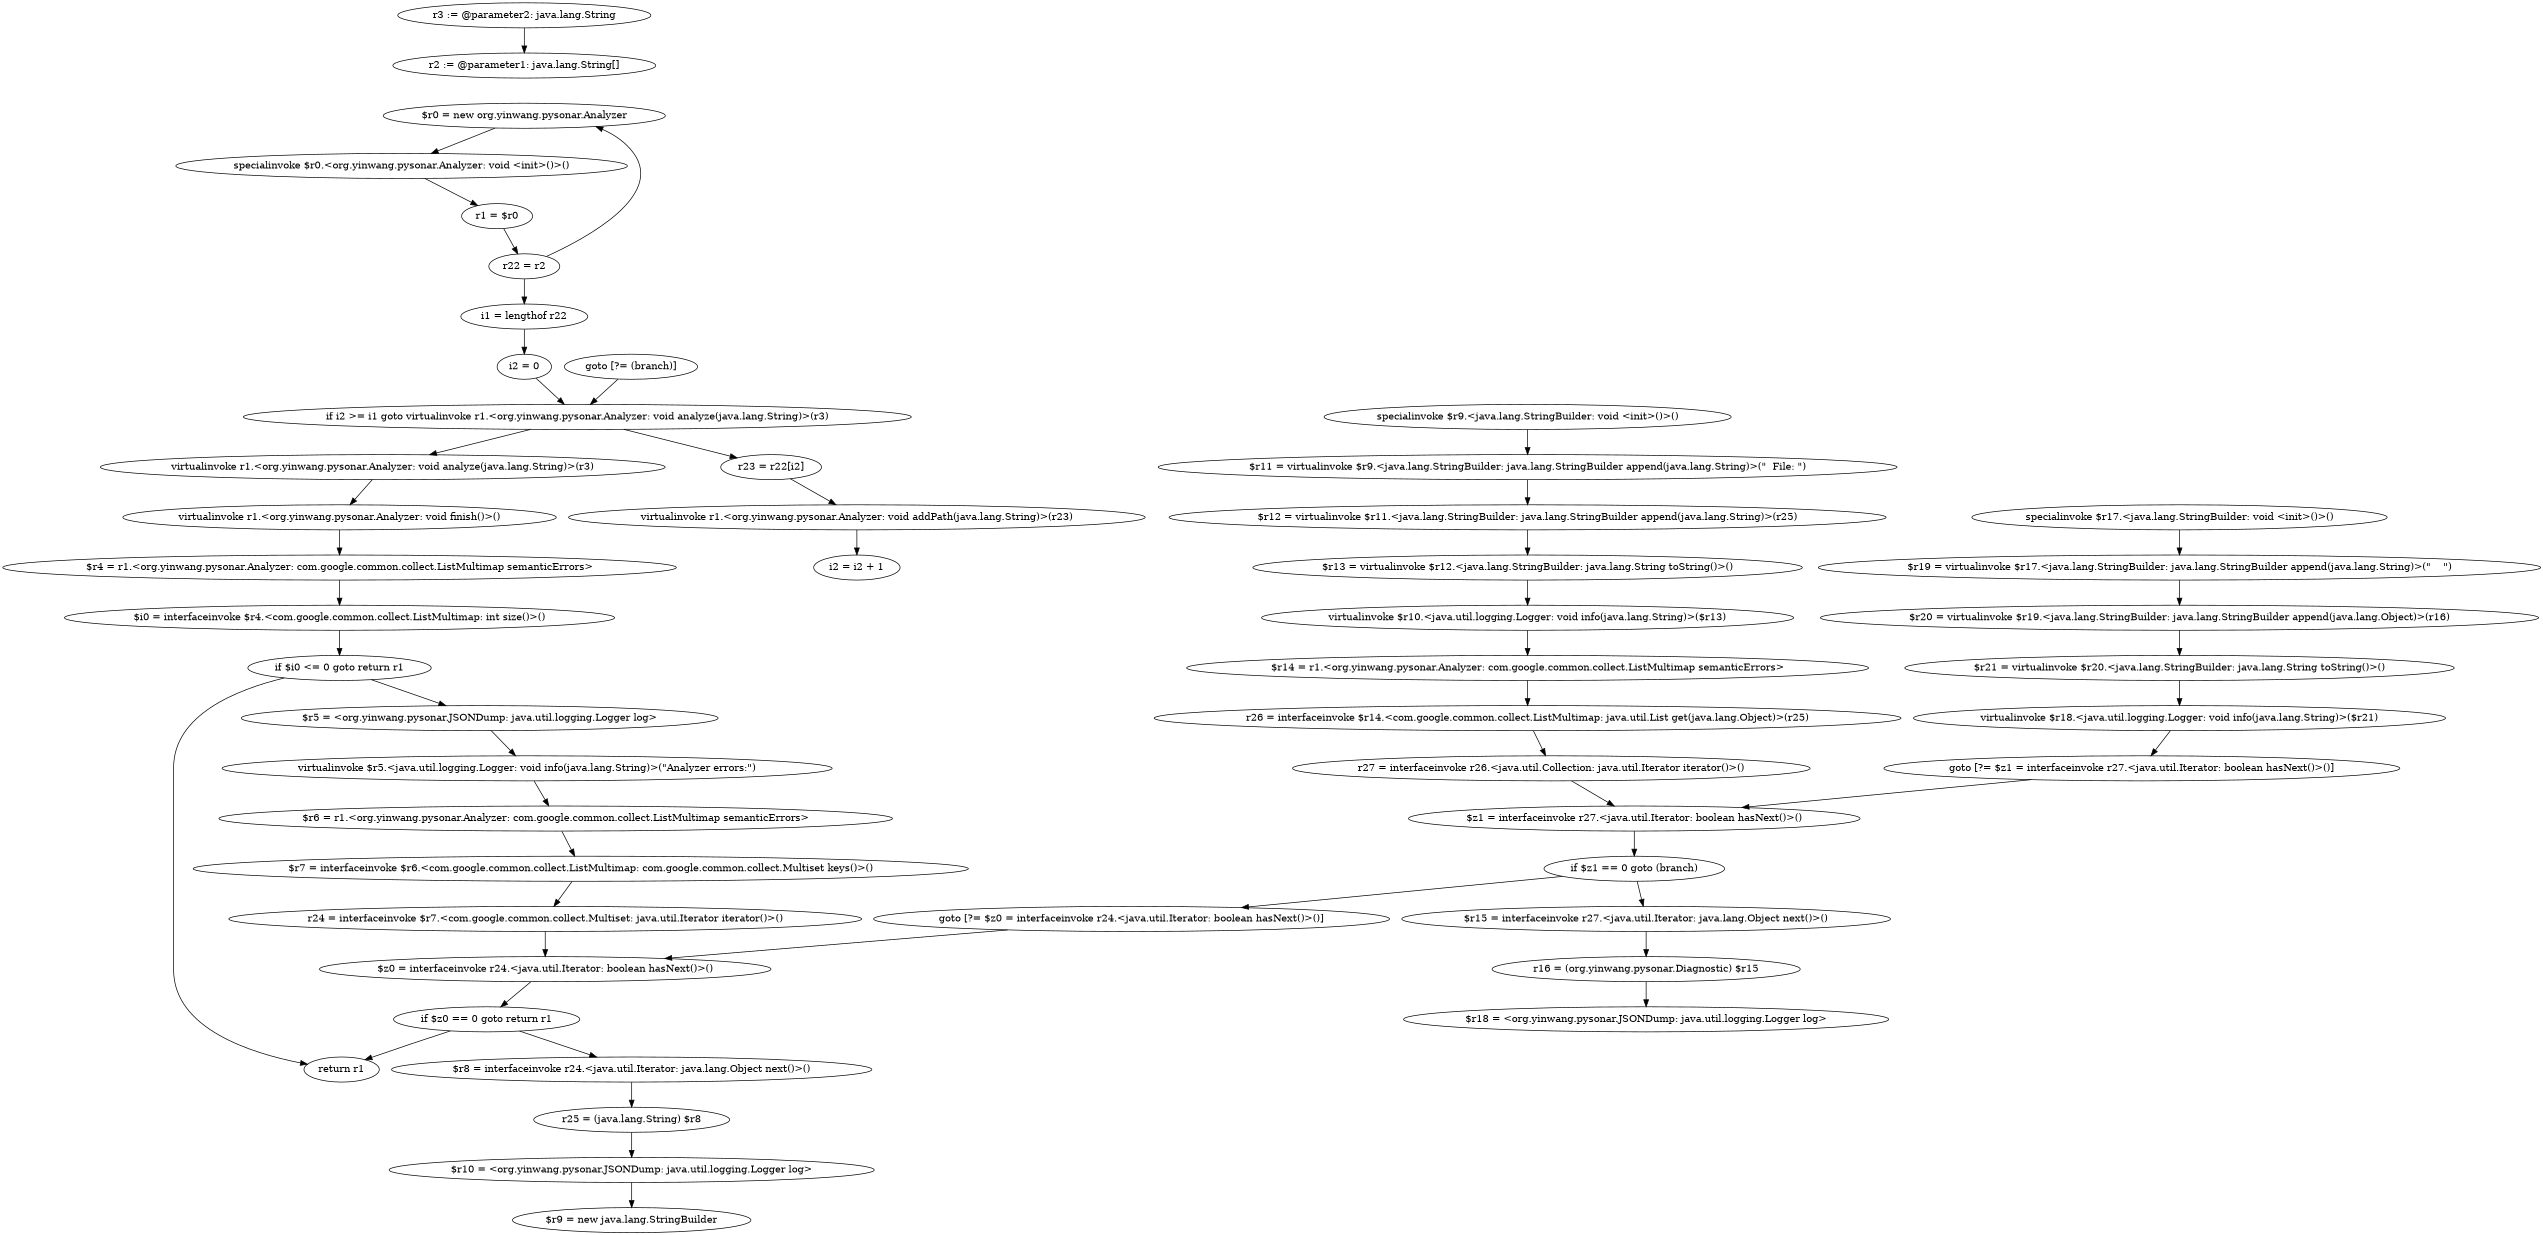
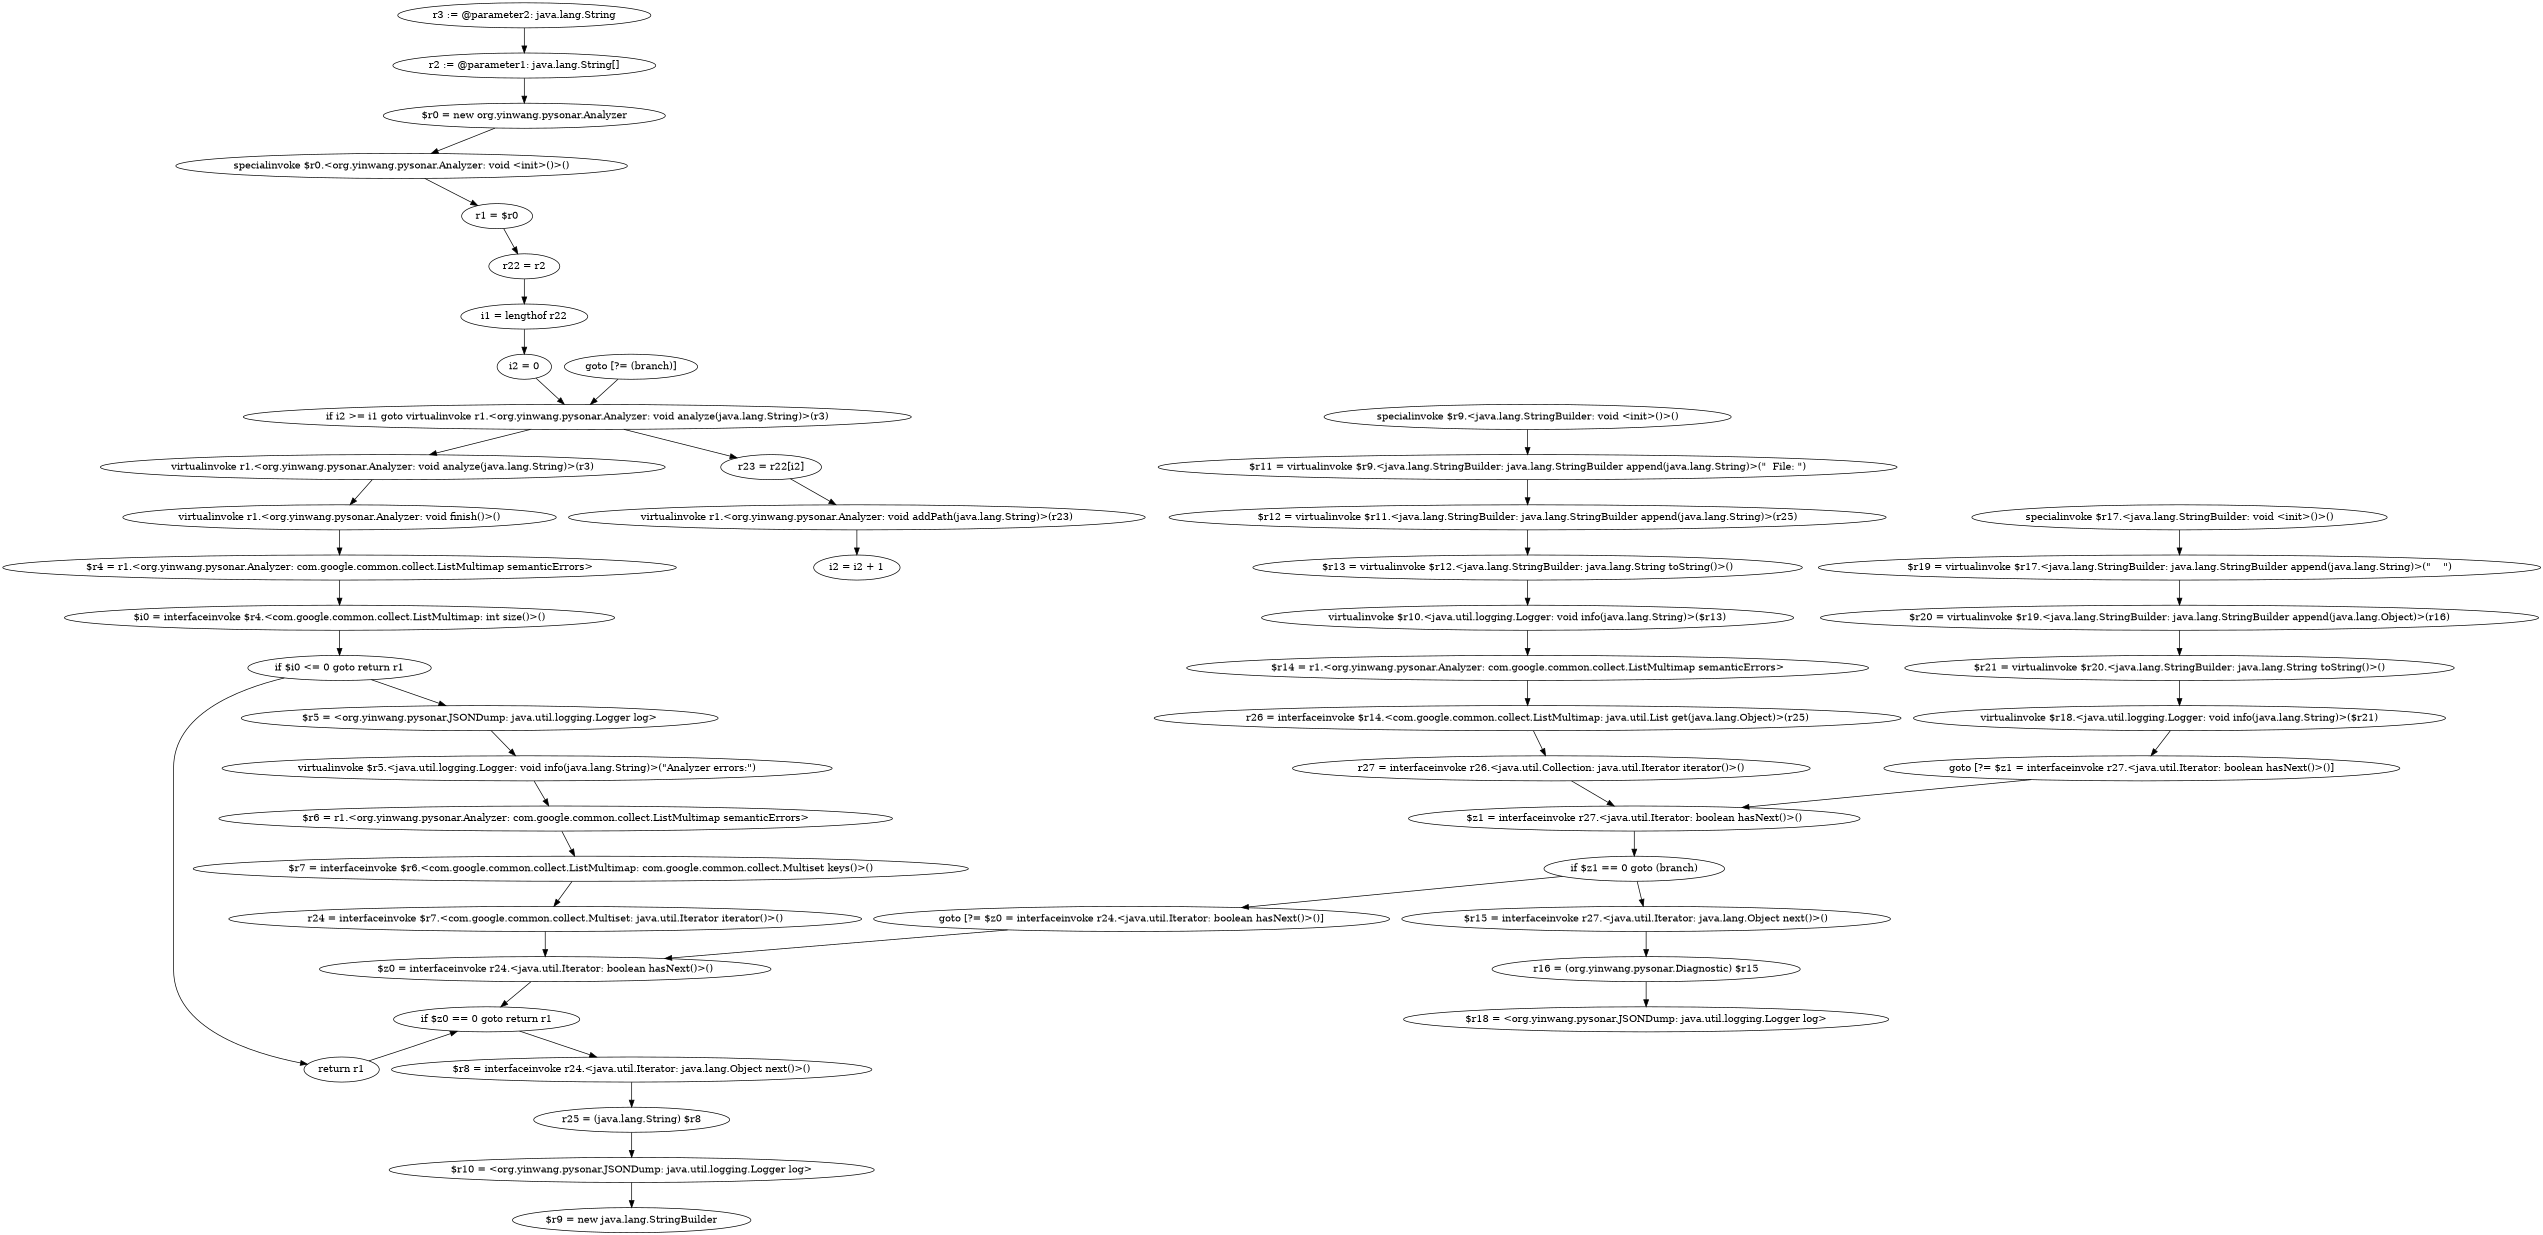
(626, 204) -> (524, 87)
(411, 1044) -> (410, 1047)
